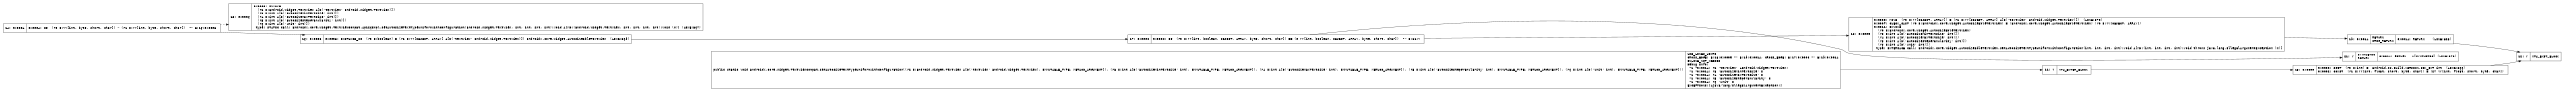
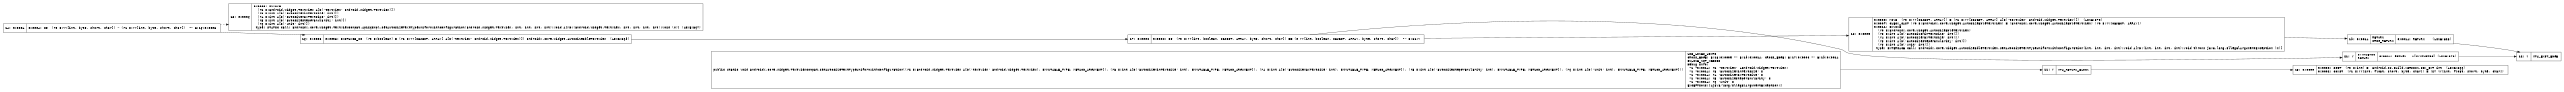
(2546, 56) -> (2546, 56)
(2505, 64) -> (2486, 57)
(2073, 70) -> (2074, 70)
